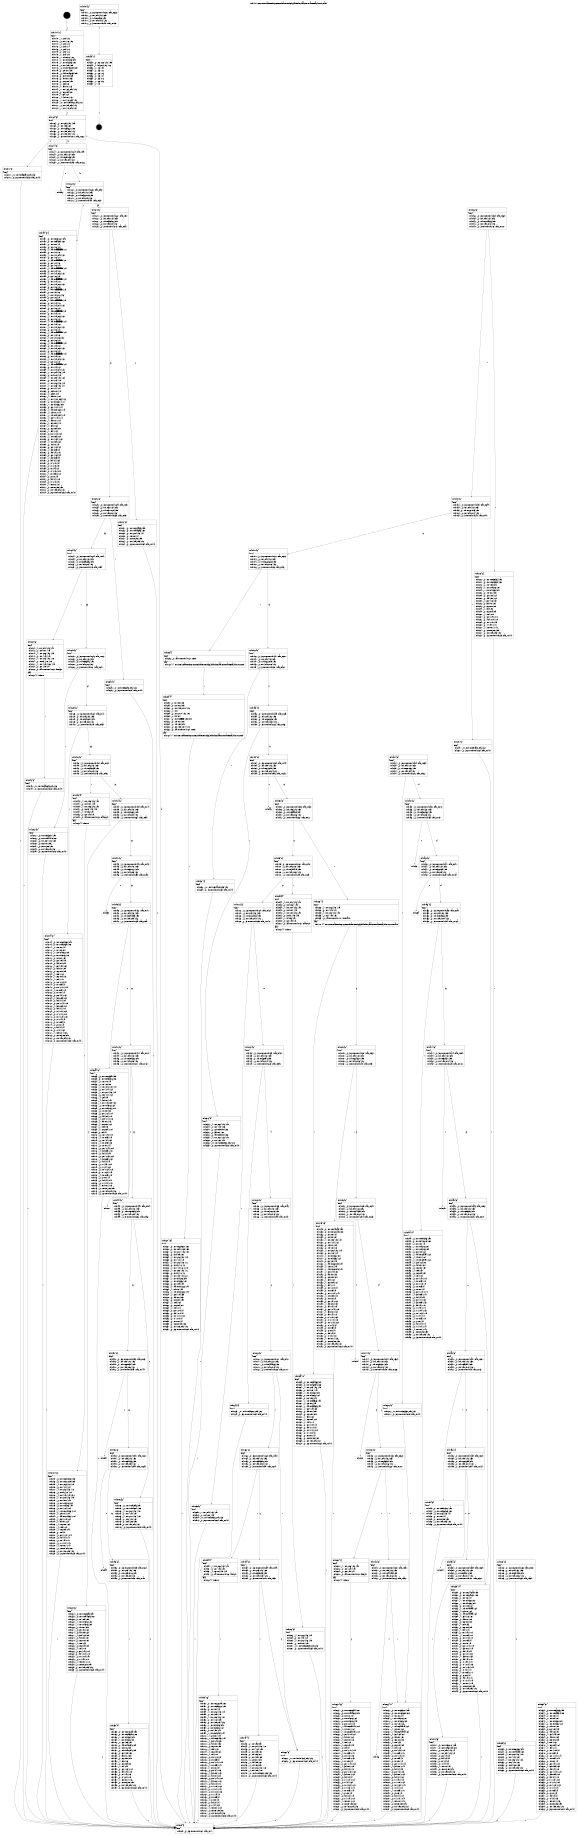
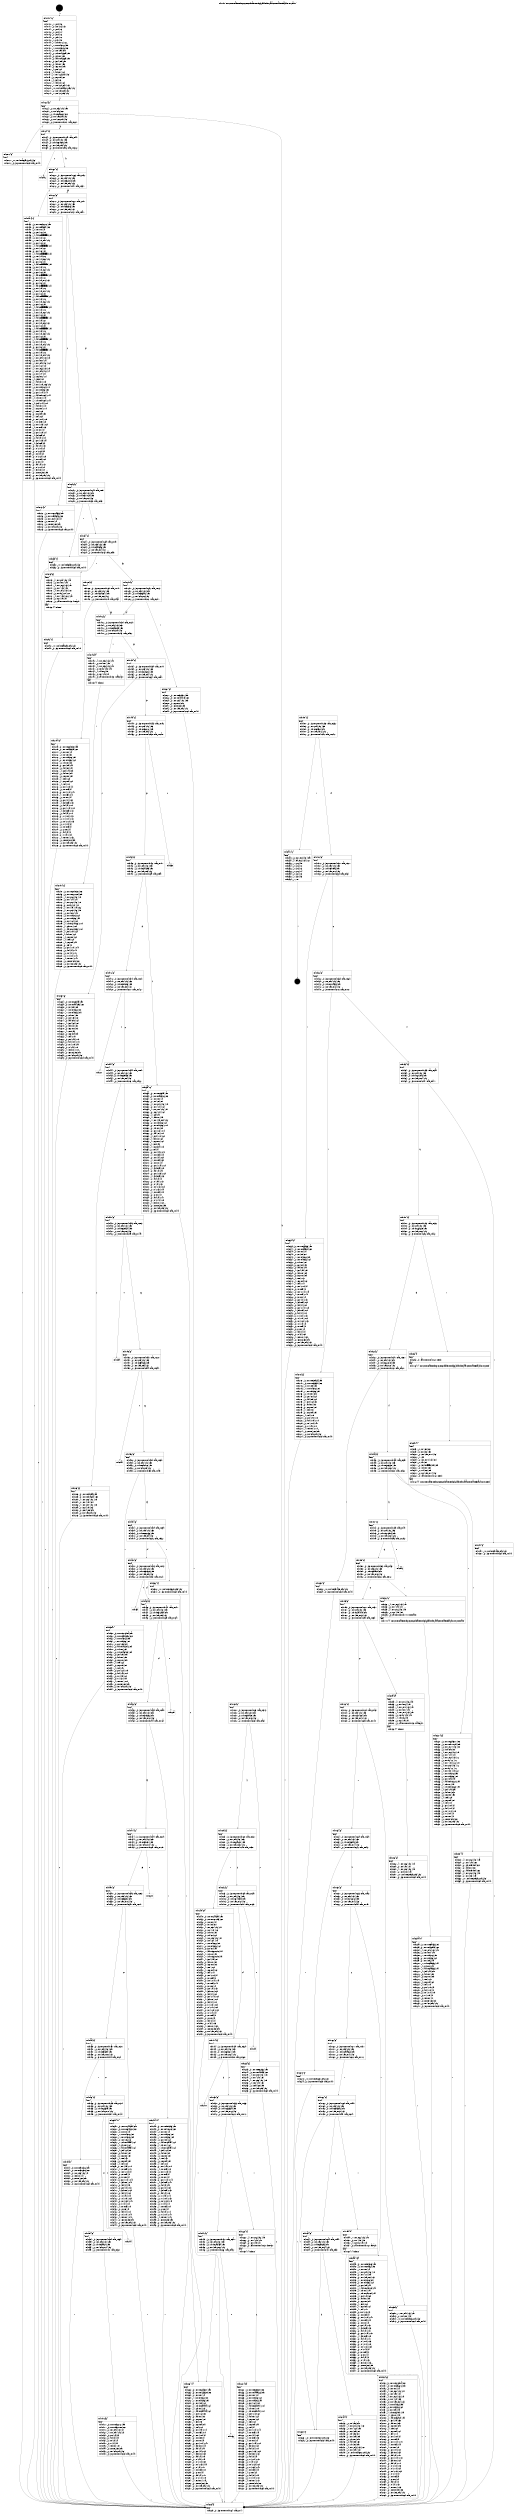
(86, 687) -> (129, 608)
none -> (332, 866)
(356, 986) -> (243, 1776)
(189, 988) -> (467, 1584)
none -> (145, 1496)
(282, 1562) -> (298, 2271)
none -> (368, 2315)
